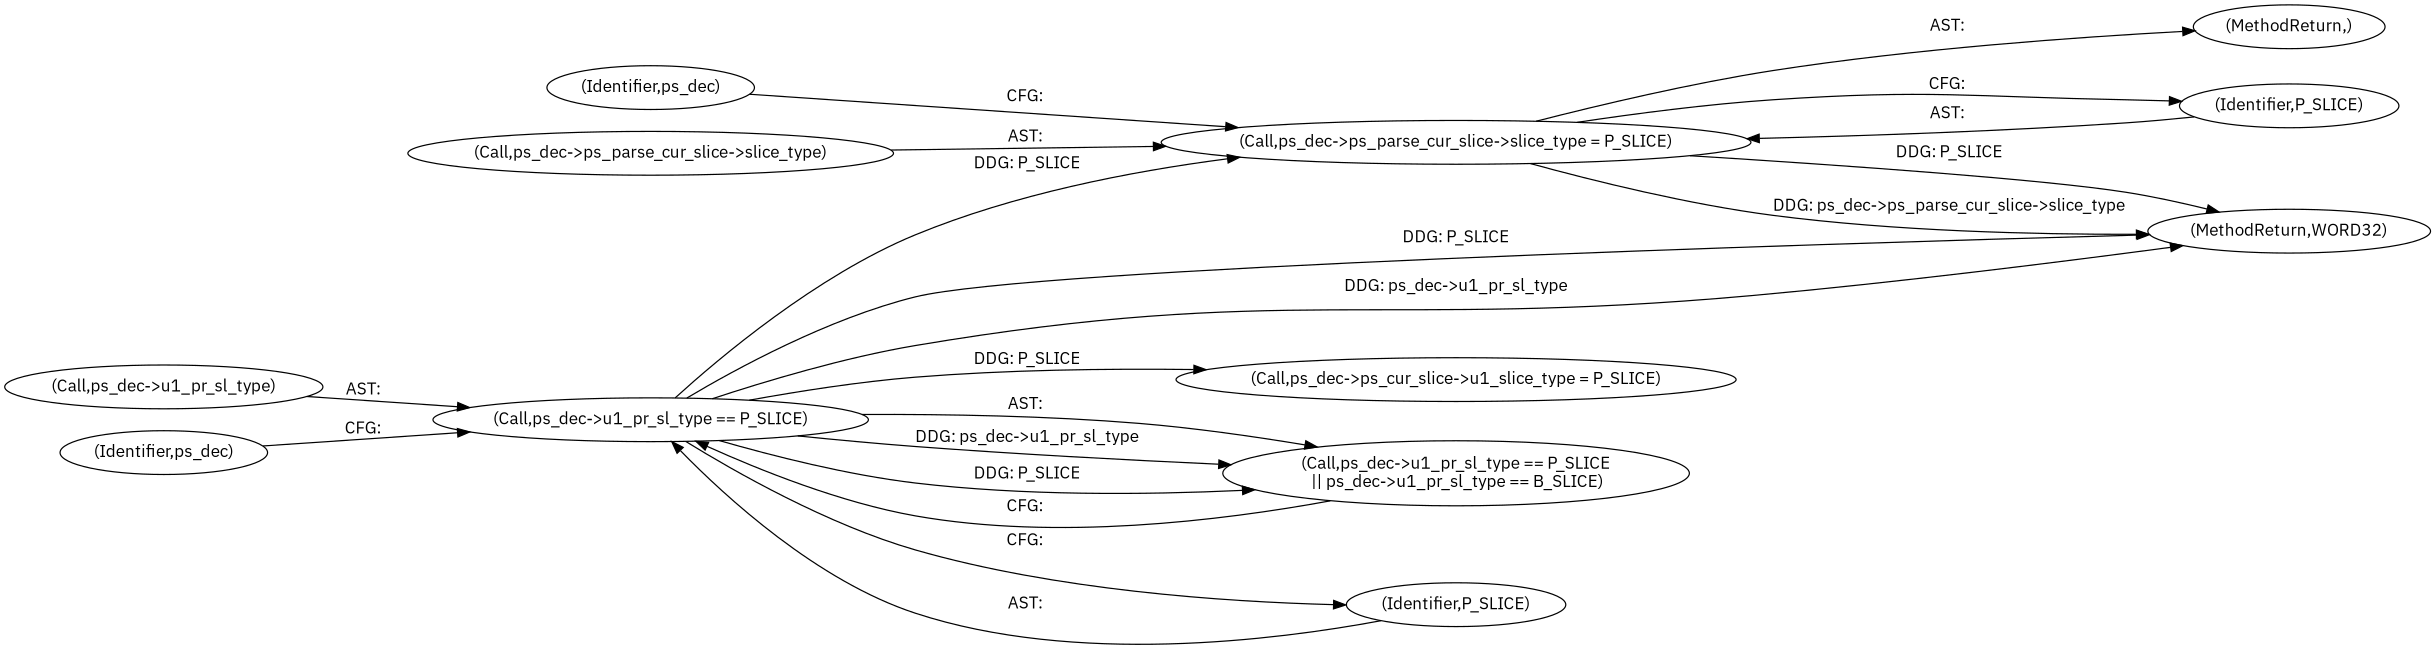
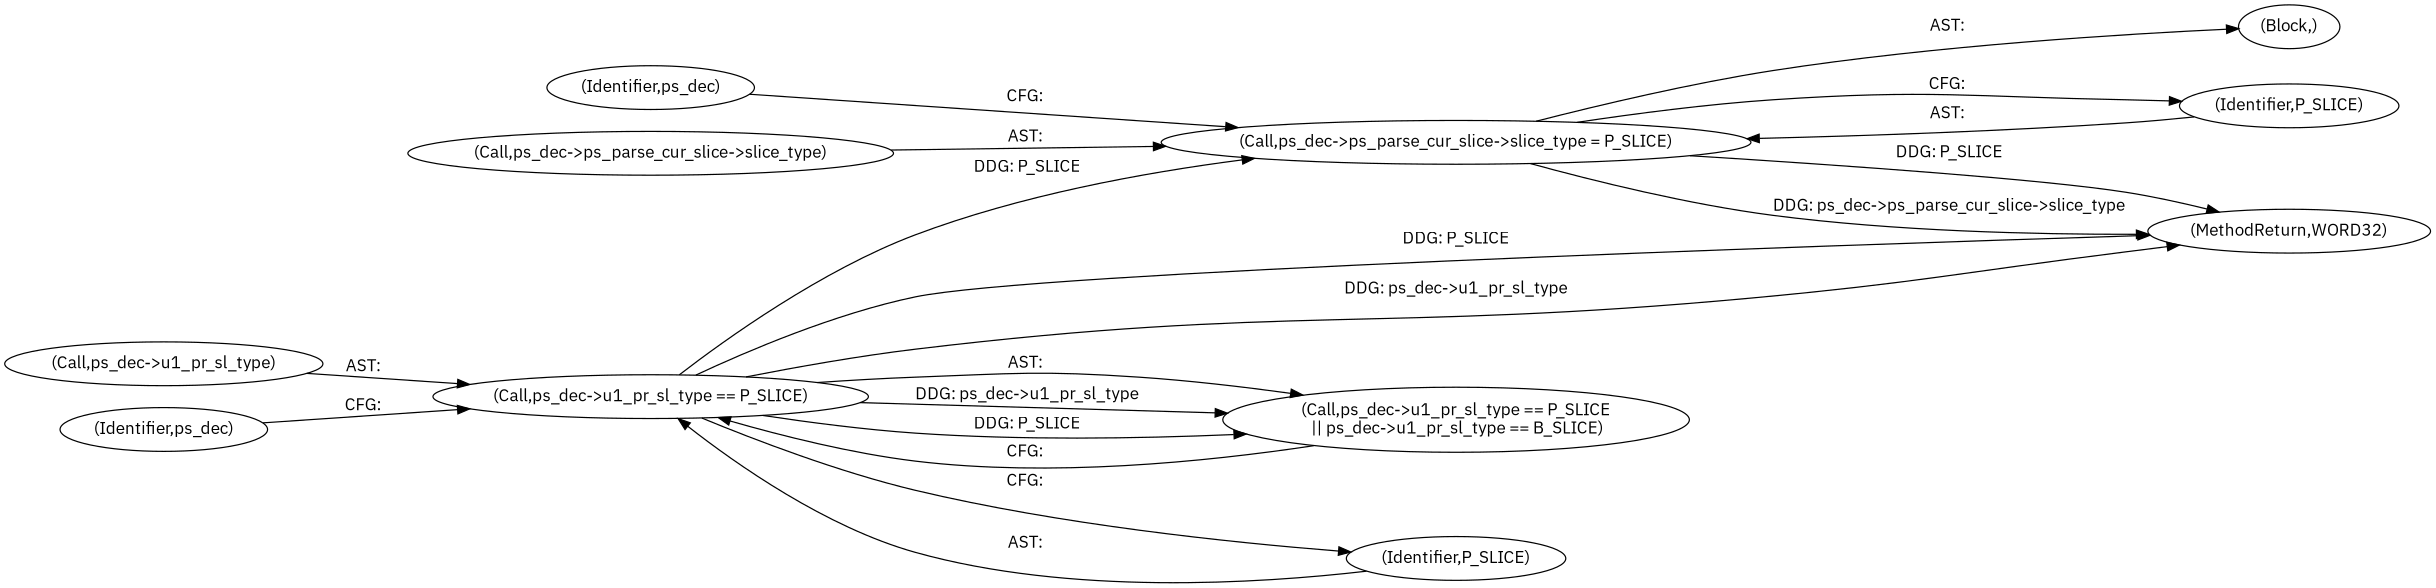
(2289, 27) -> (2289, 27)
(1456, 380) -> none
